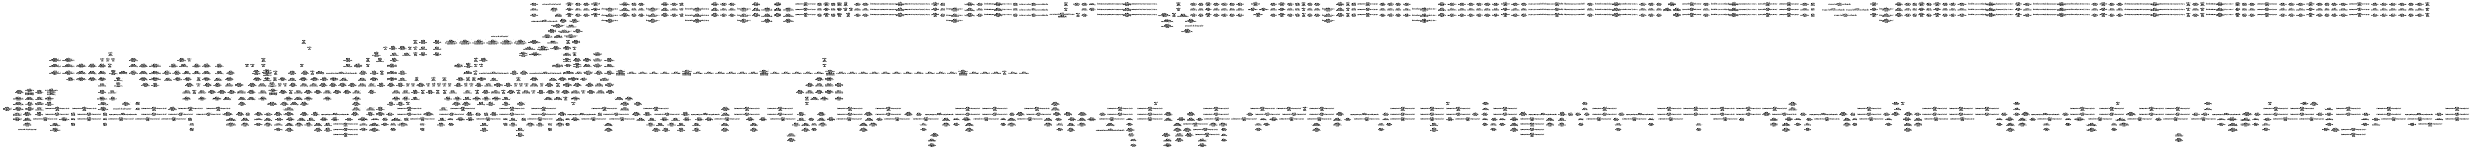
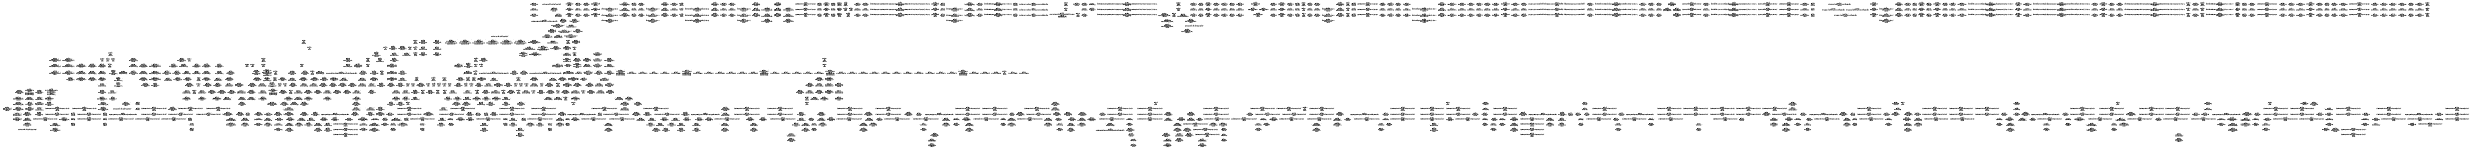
(2022, 125) -> none
